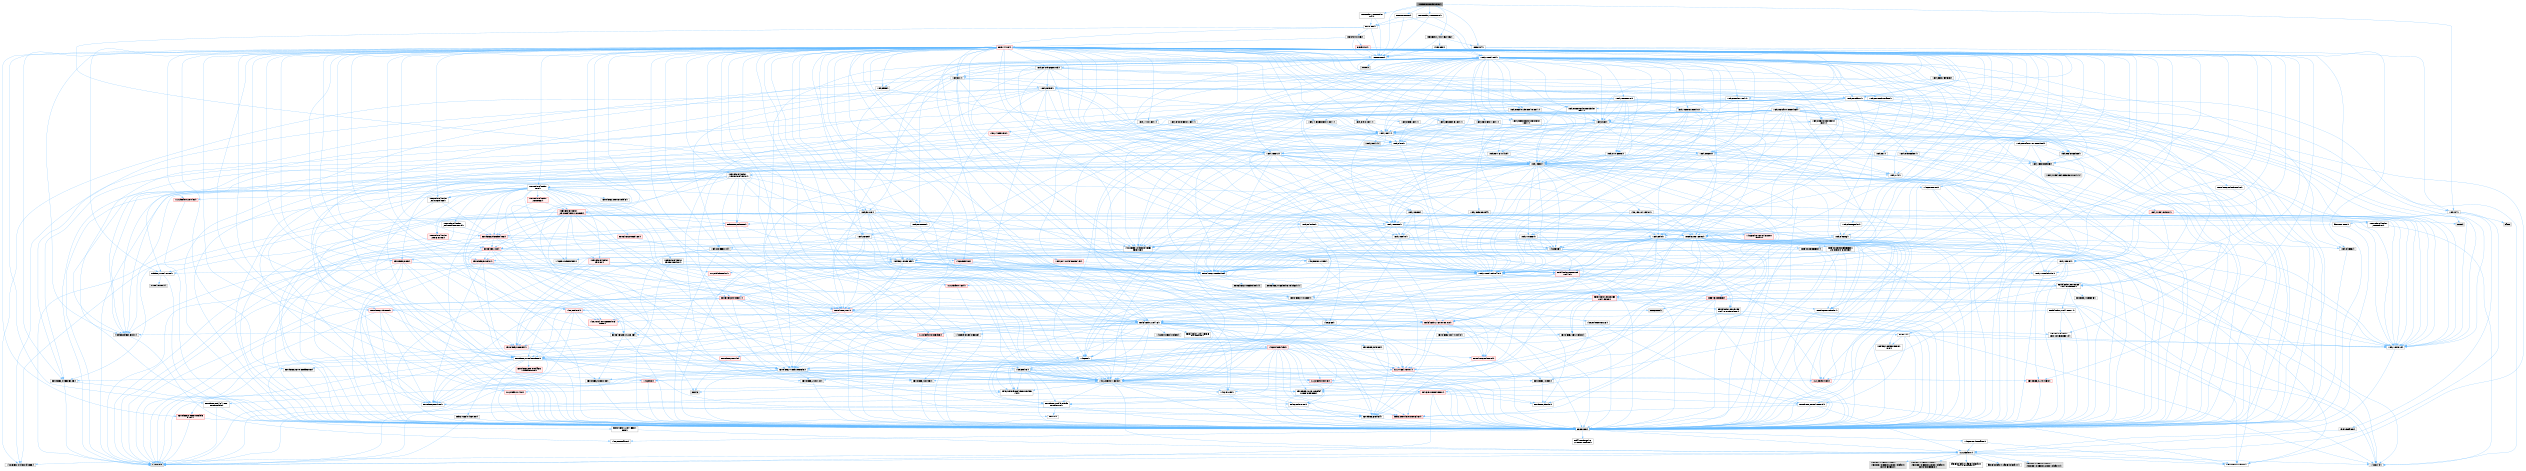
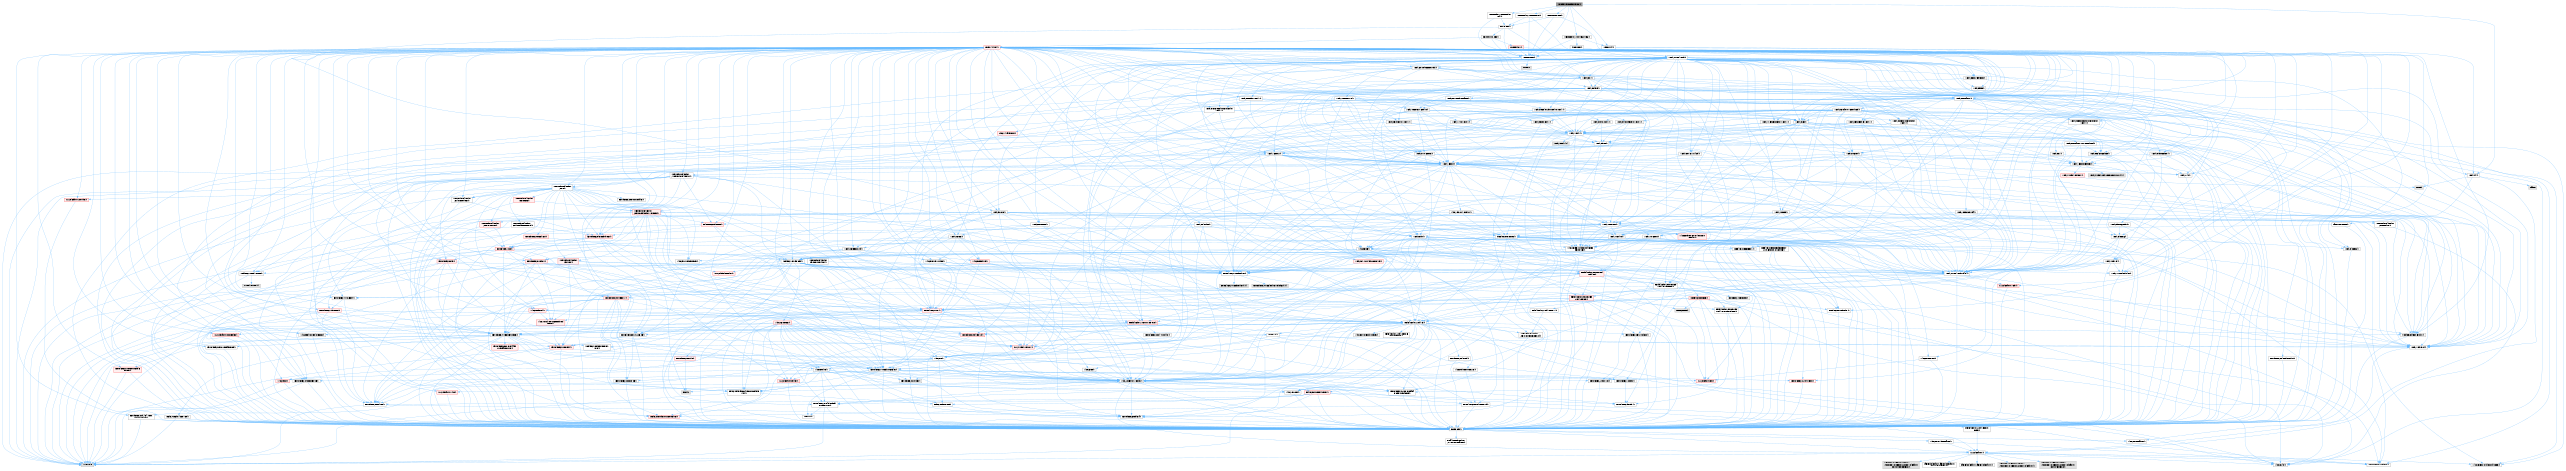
(1278, 347) -> (783, 323)
(2348, 429) -> none
